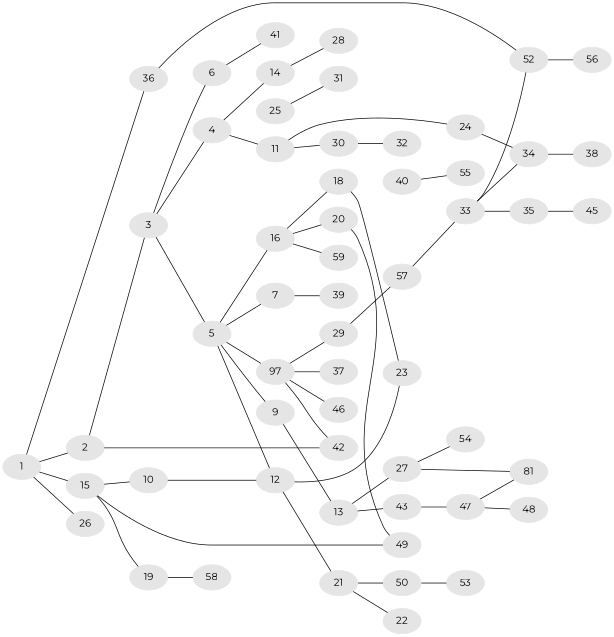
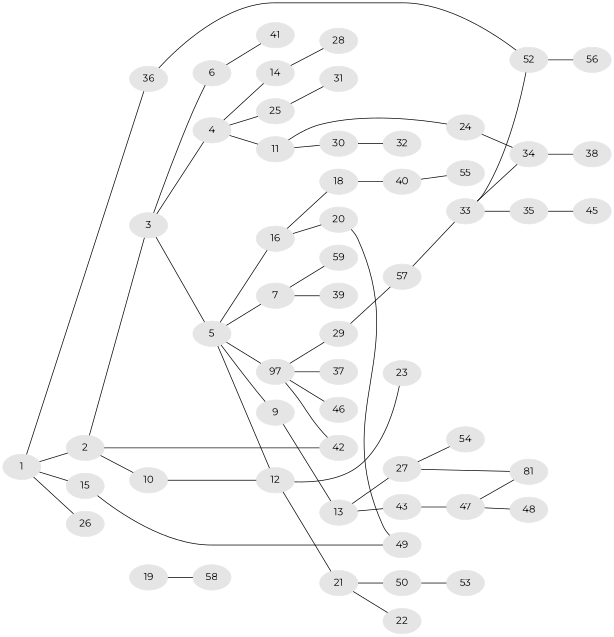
none -> (244, 121)
(307, 248) -> (307, 277)
(378, 275) -> (371, 182)
(117, 483) -> (117, 464)
(118, 531) -> none
